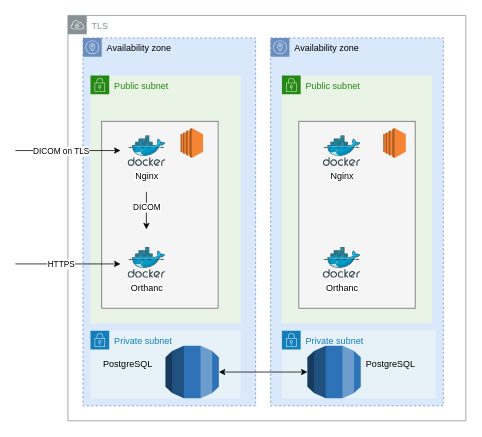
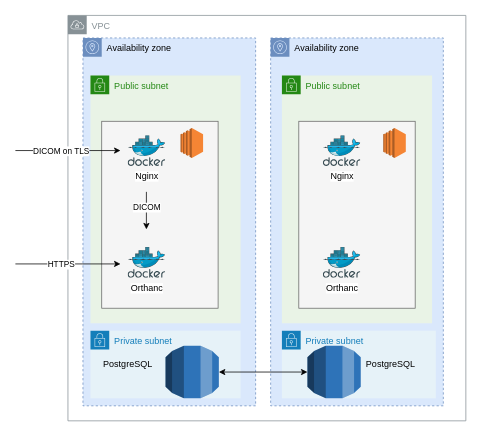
(99, 26) -> (99, 26)
